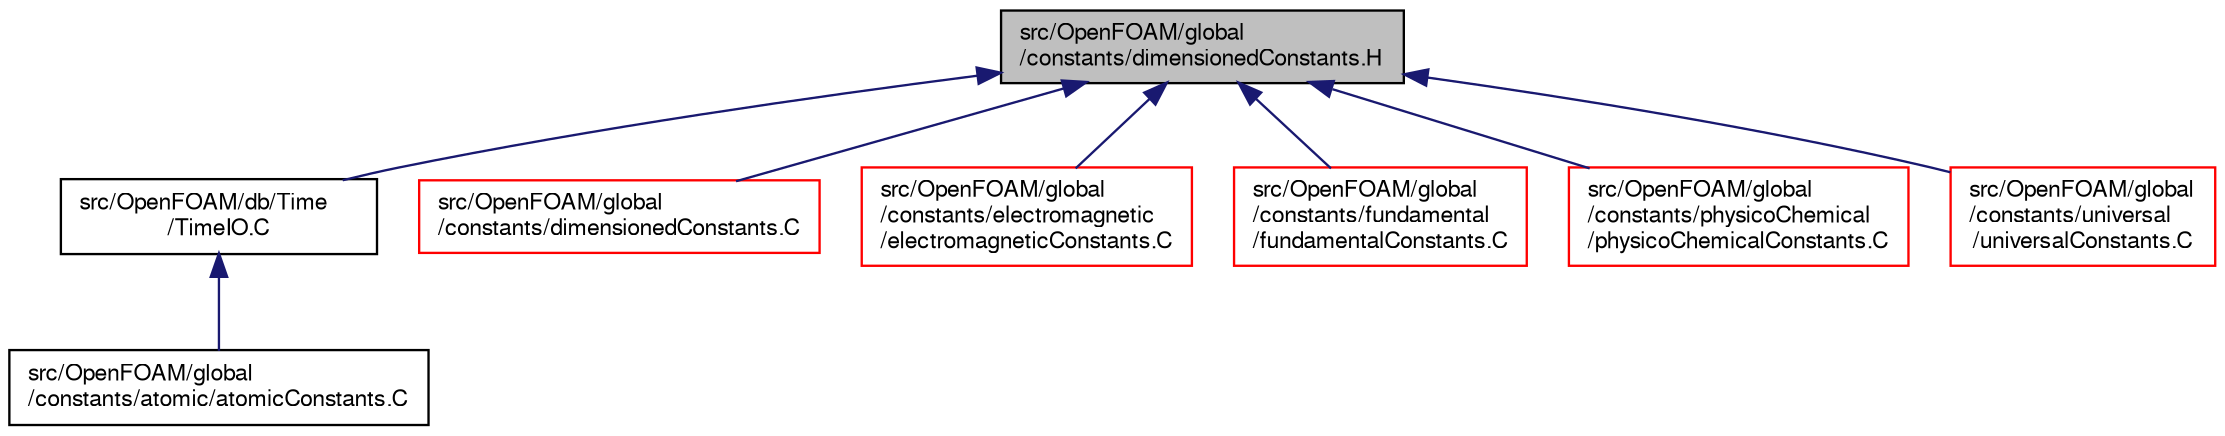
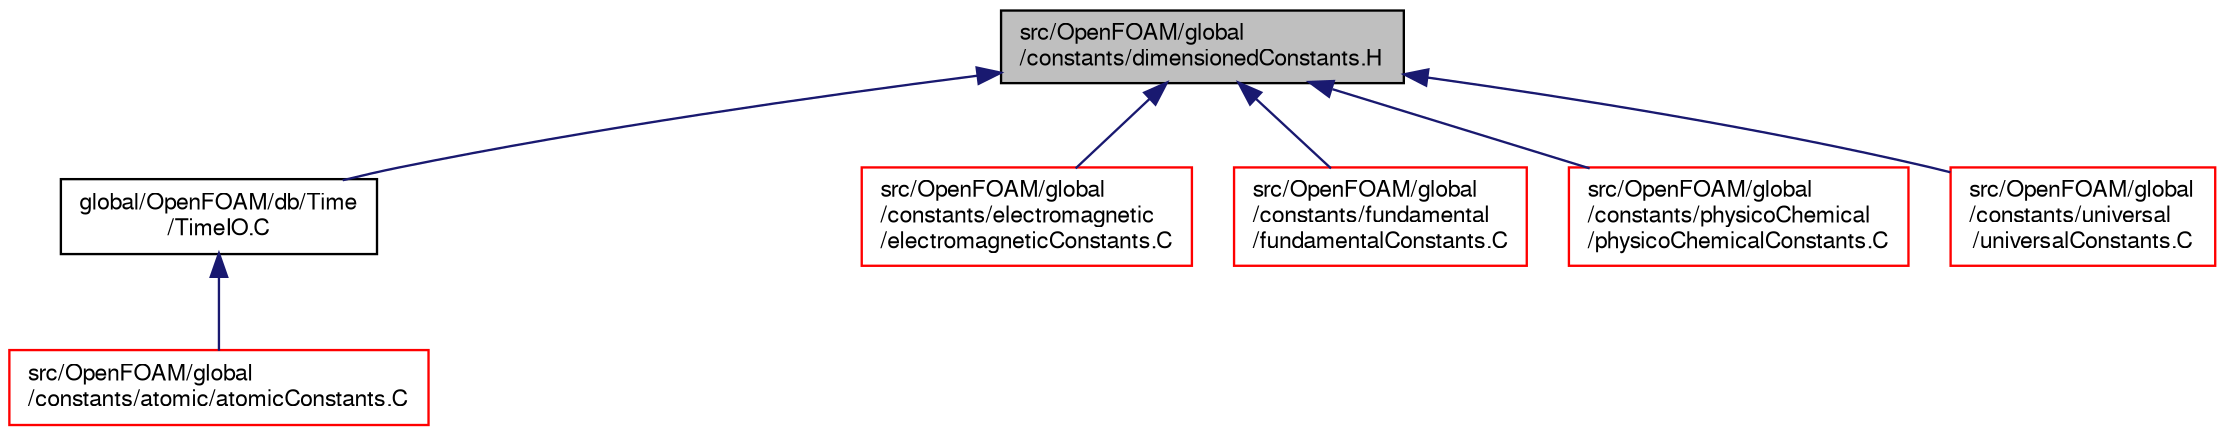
(219, 217) -> (219, 217)
(619, 217) -> none
(219, 388) -> (219, 388)
